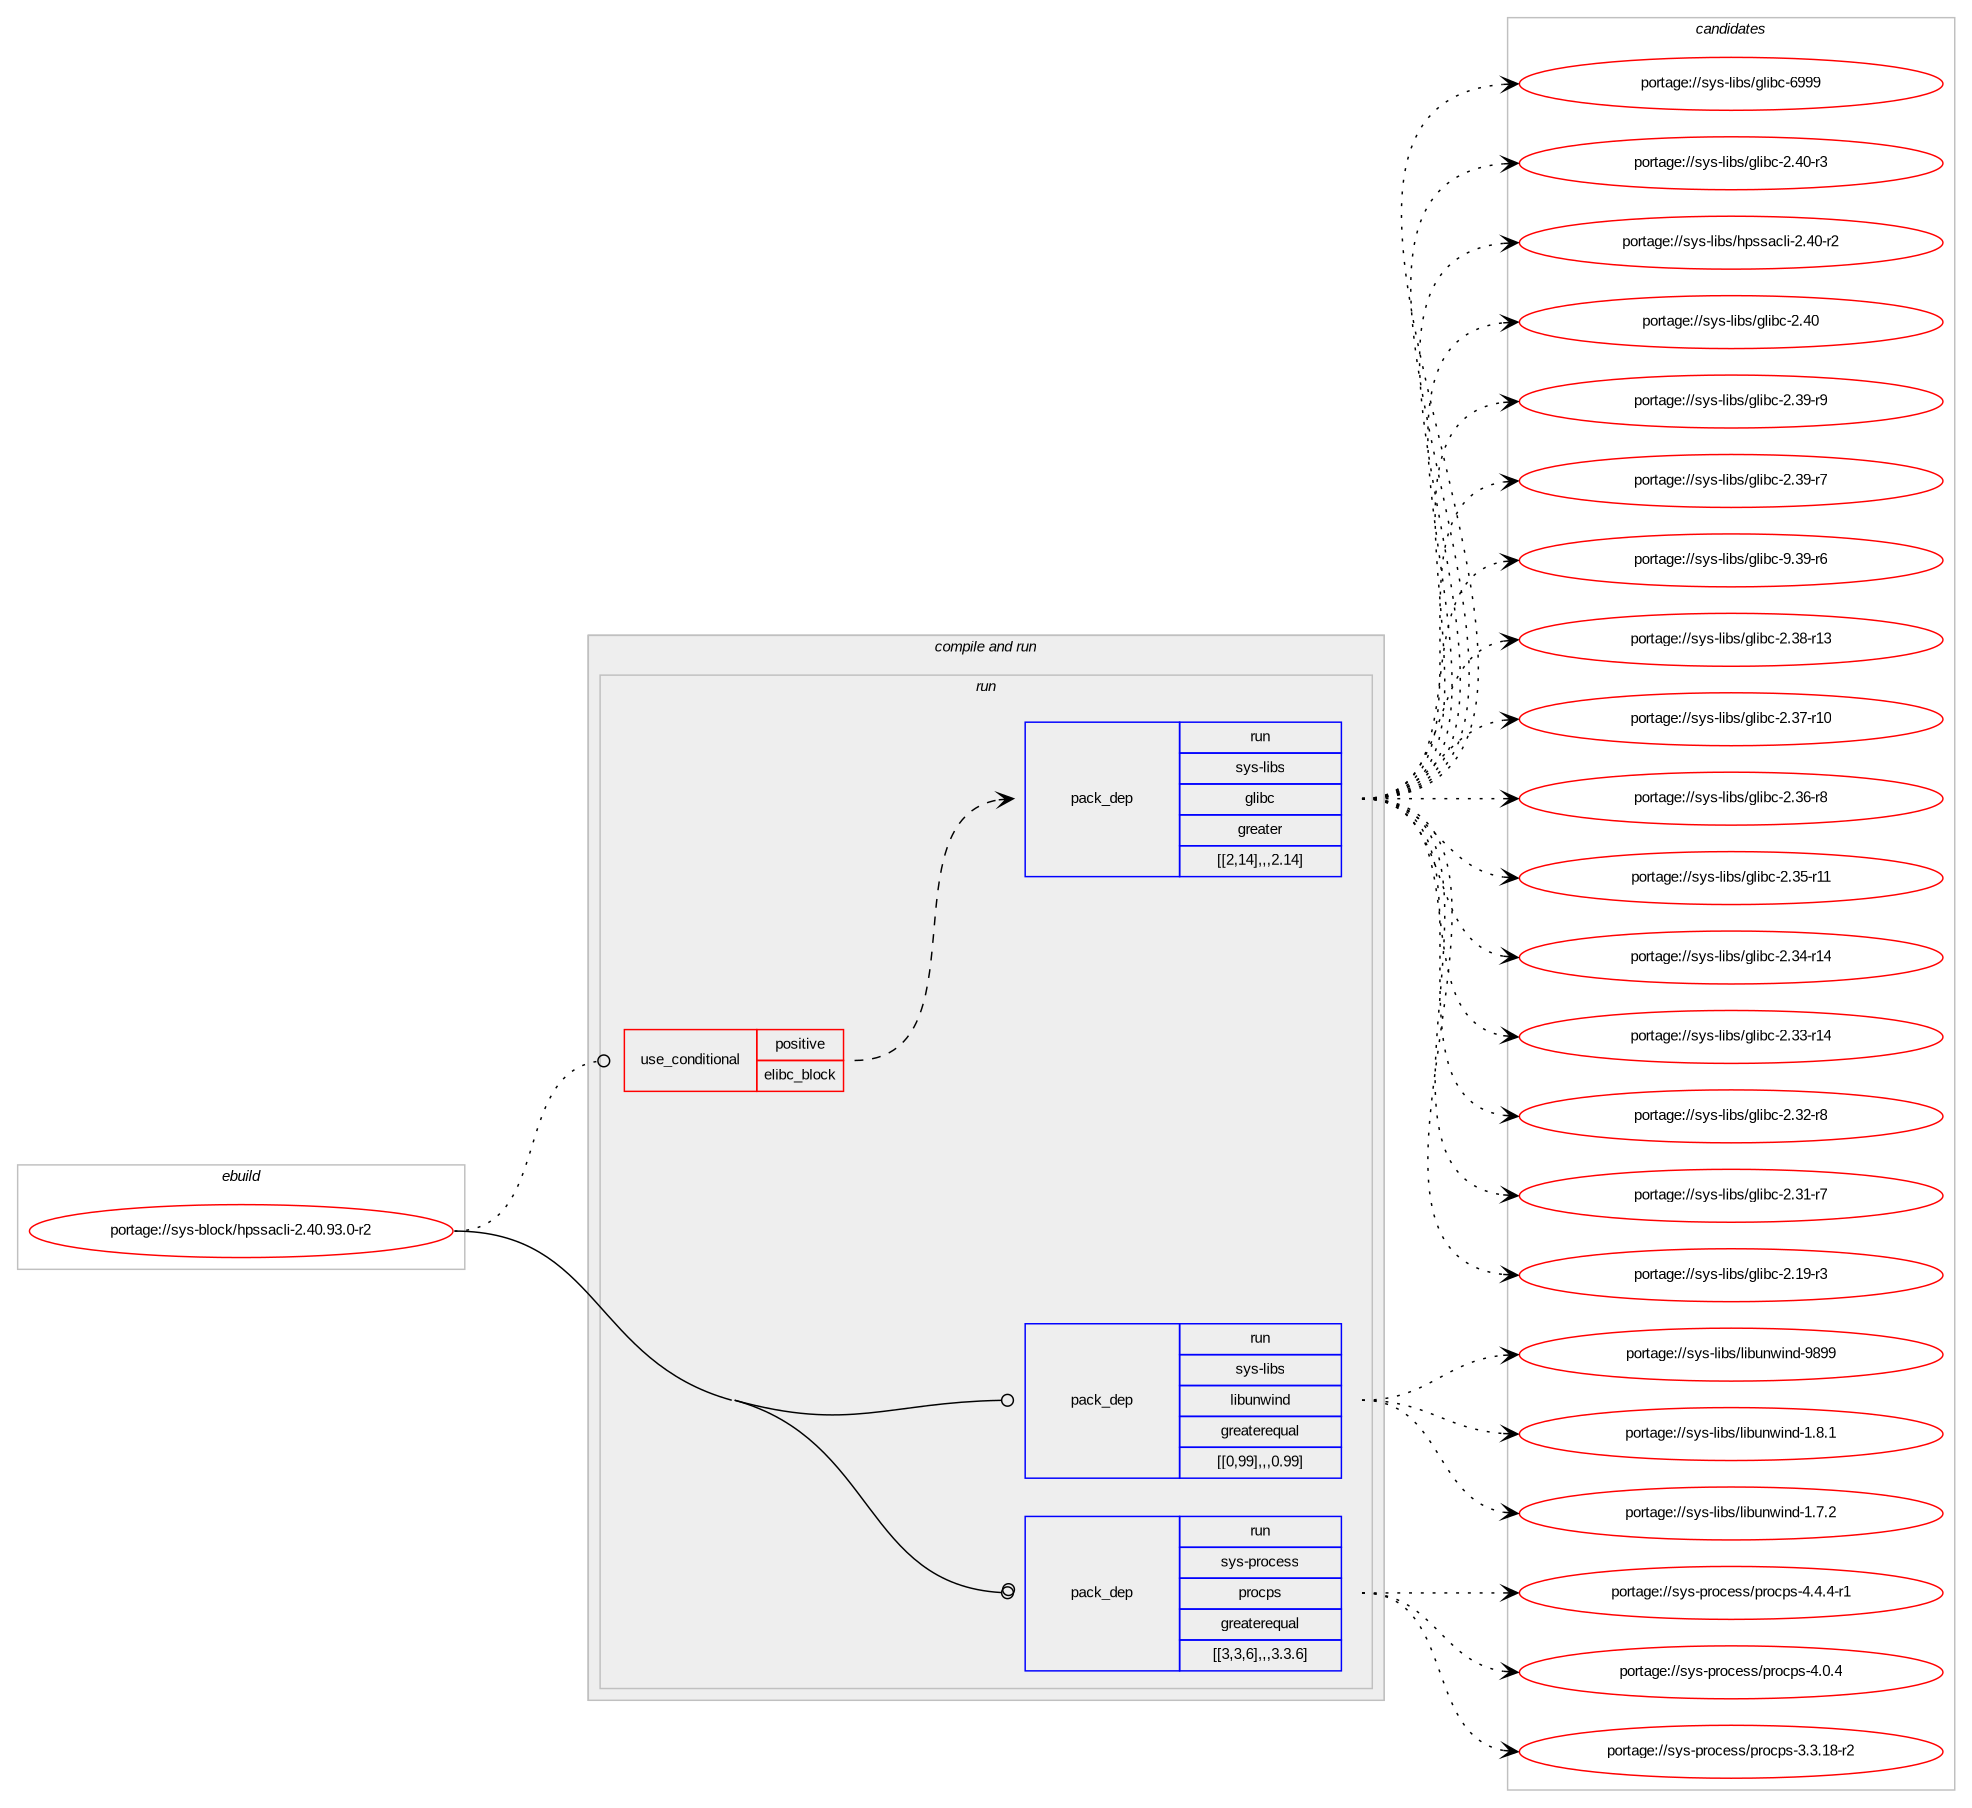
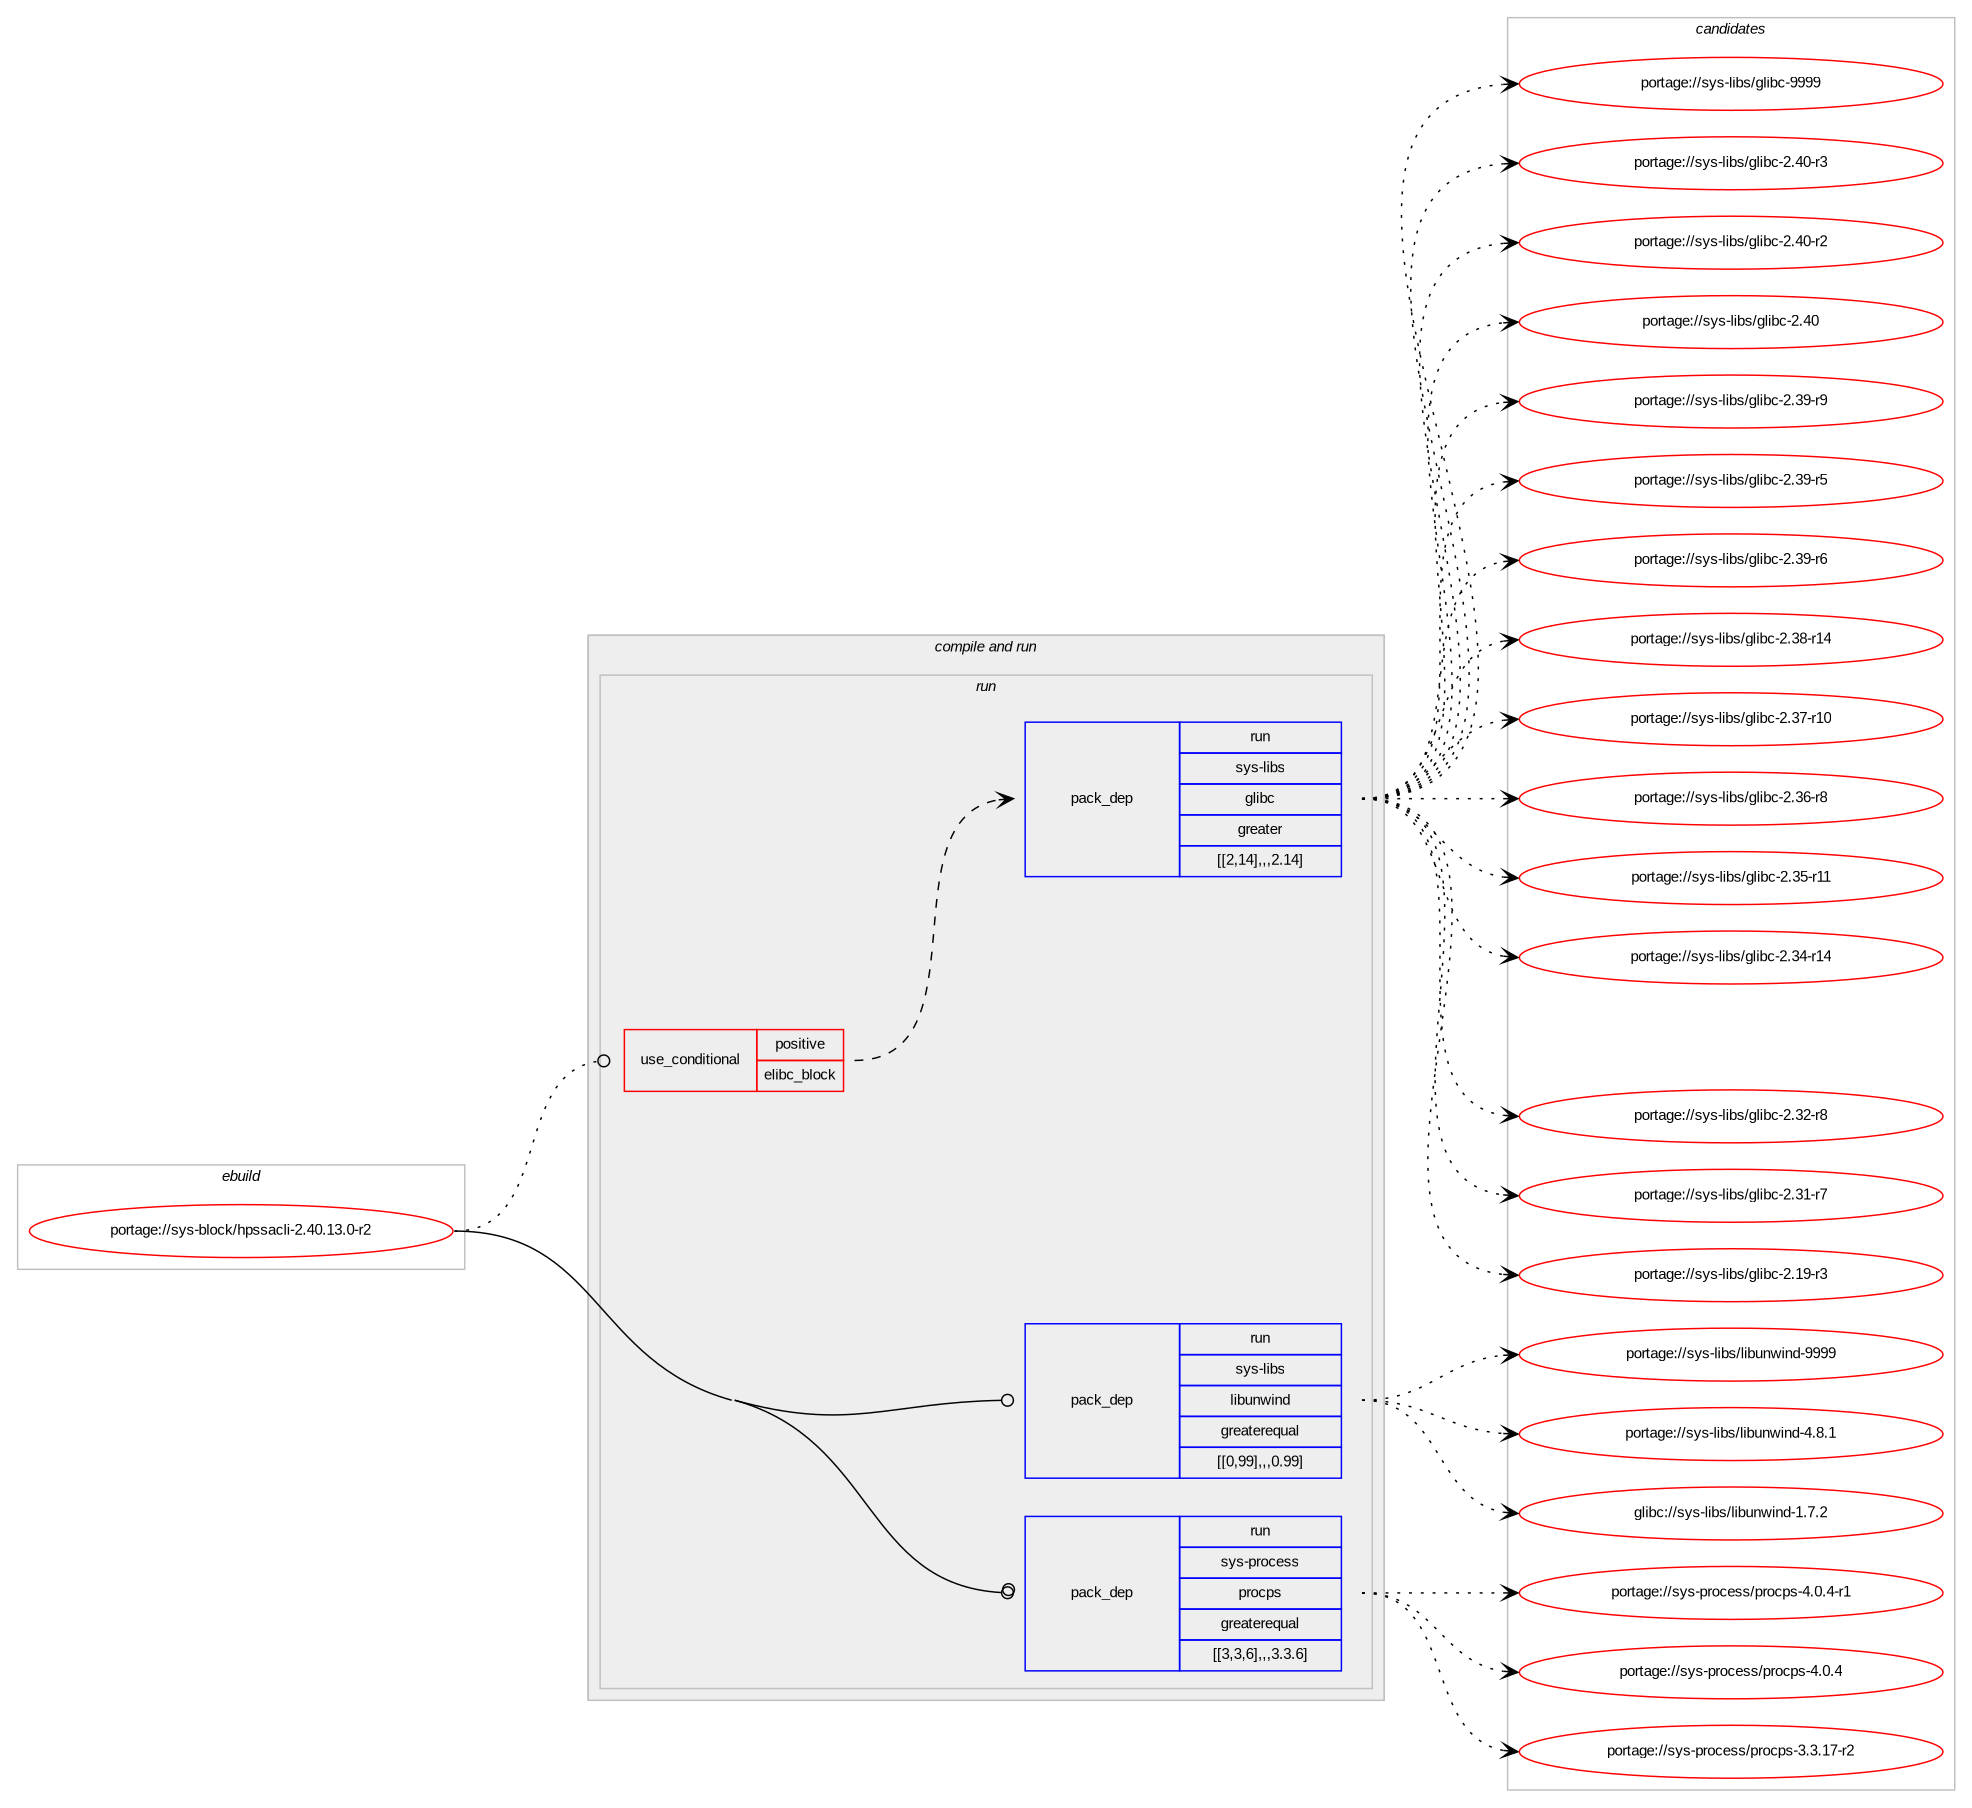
(1731, 84) -> (1731, 84)
(1731, 243) -> (1731, 243)
(1731, 481) -> (1731, 481)
(1731, 560) -> (1731, 560)
(1731, 640) -> (1731, 640)
(1731, 1037) -> none
(241, 1231) -> (241, 1231)
(1731, 1355) -> (1731, 1355)
(1731, 1434) -> (1731, 1434)
(1731, 1513) -> (1731, 1513)
(1731, 1593) -> (1731, 1593)
(1731, 1752) -> (1731, 1752)
